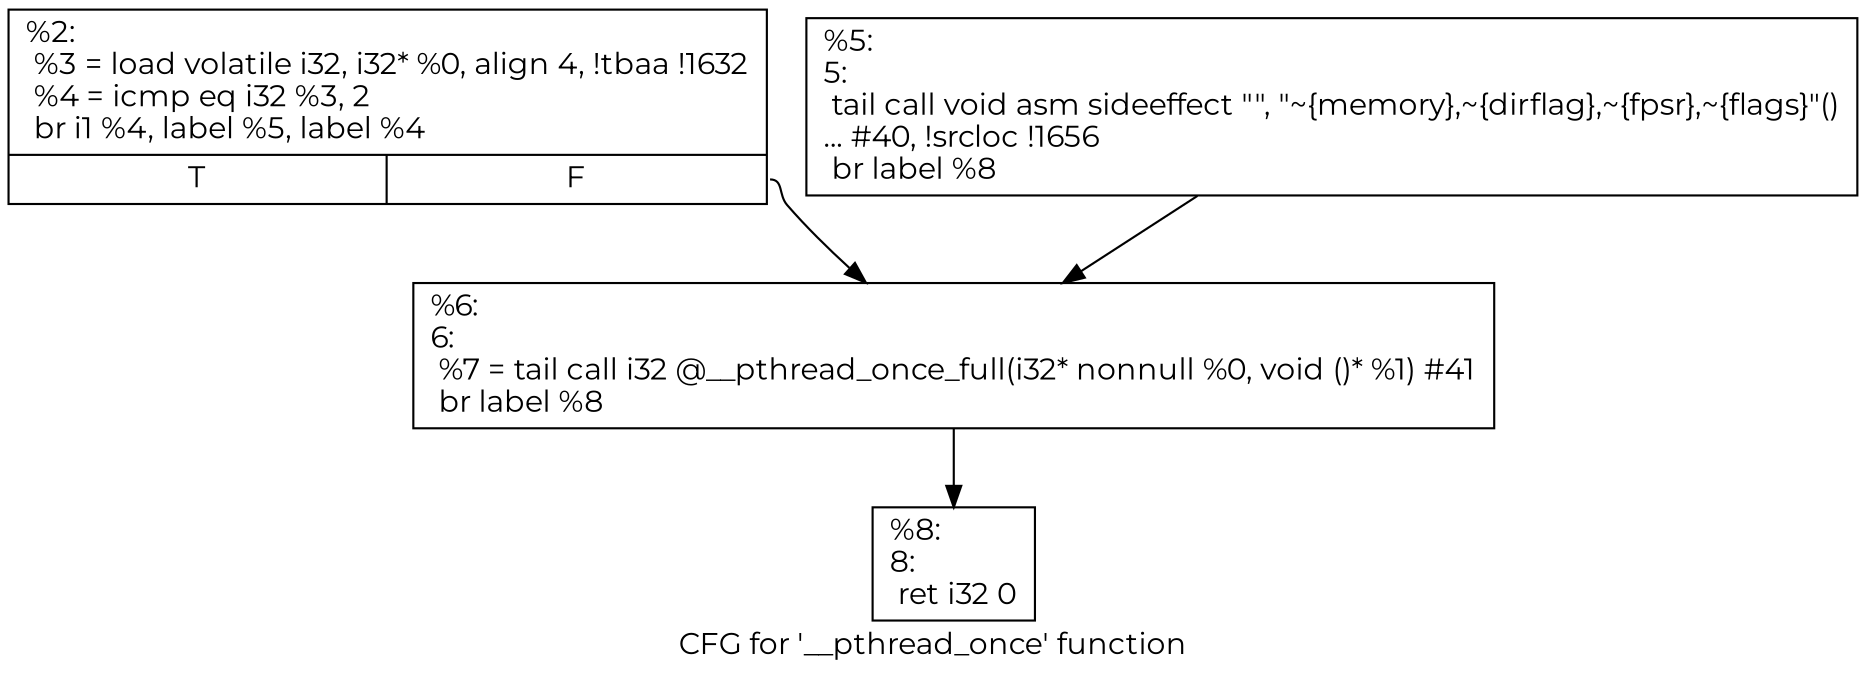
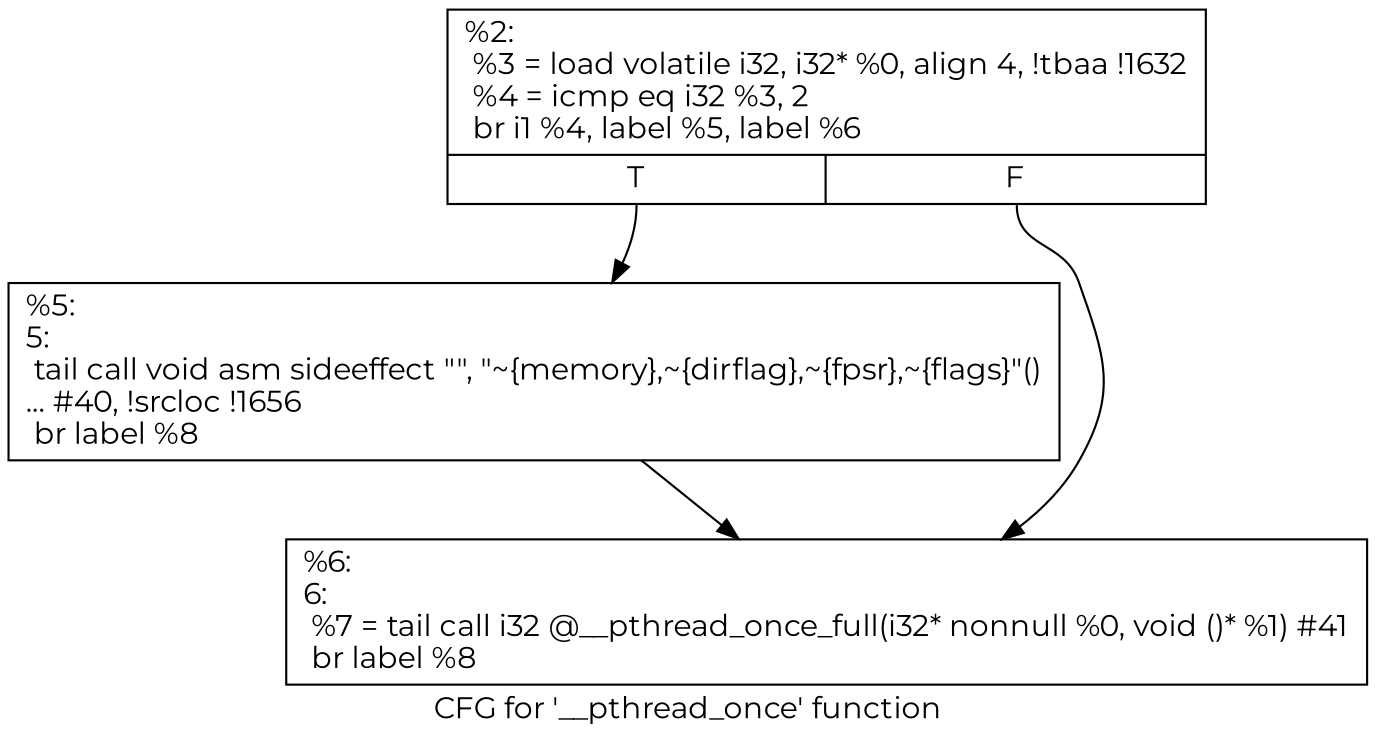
(225, 129) -> (663, 129)
none -> (633, 235)
(954, 564) -> none
